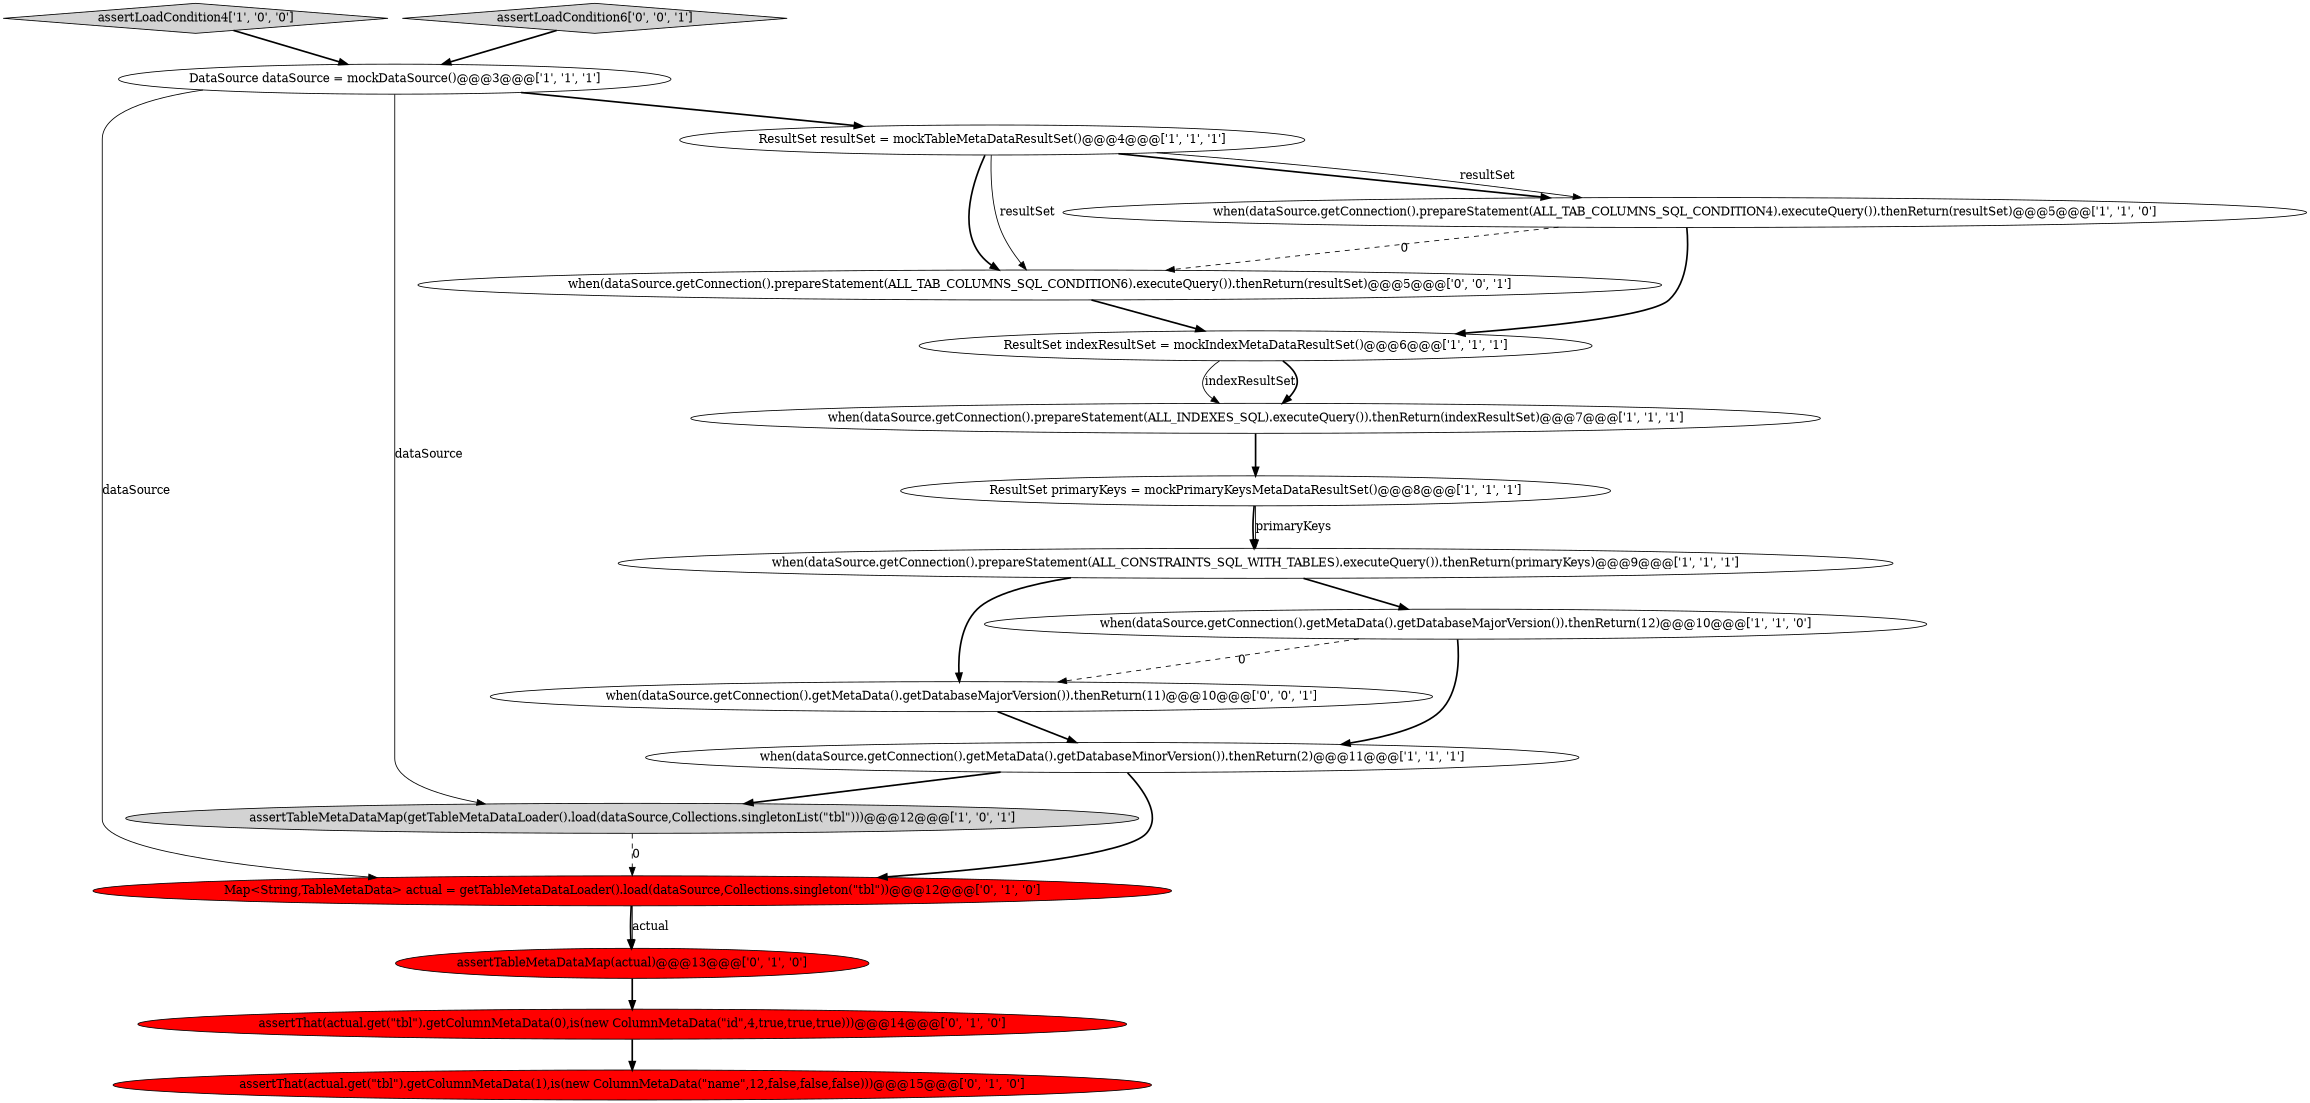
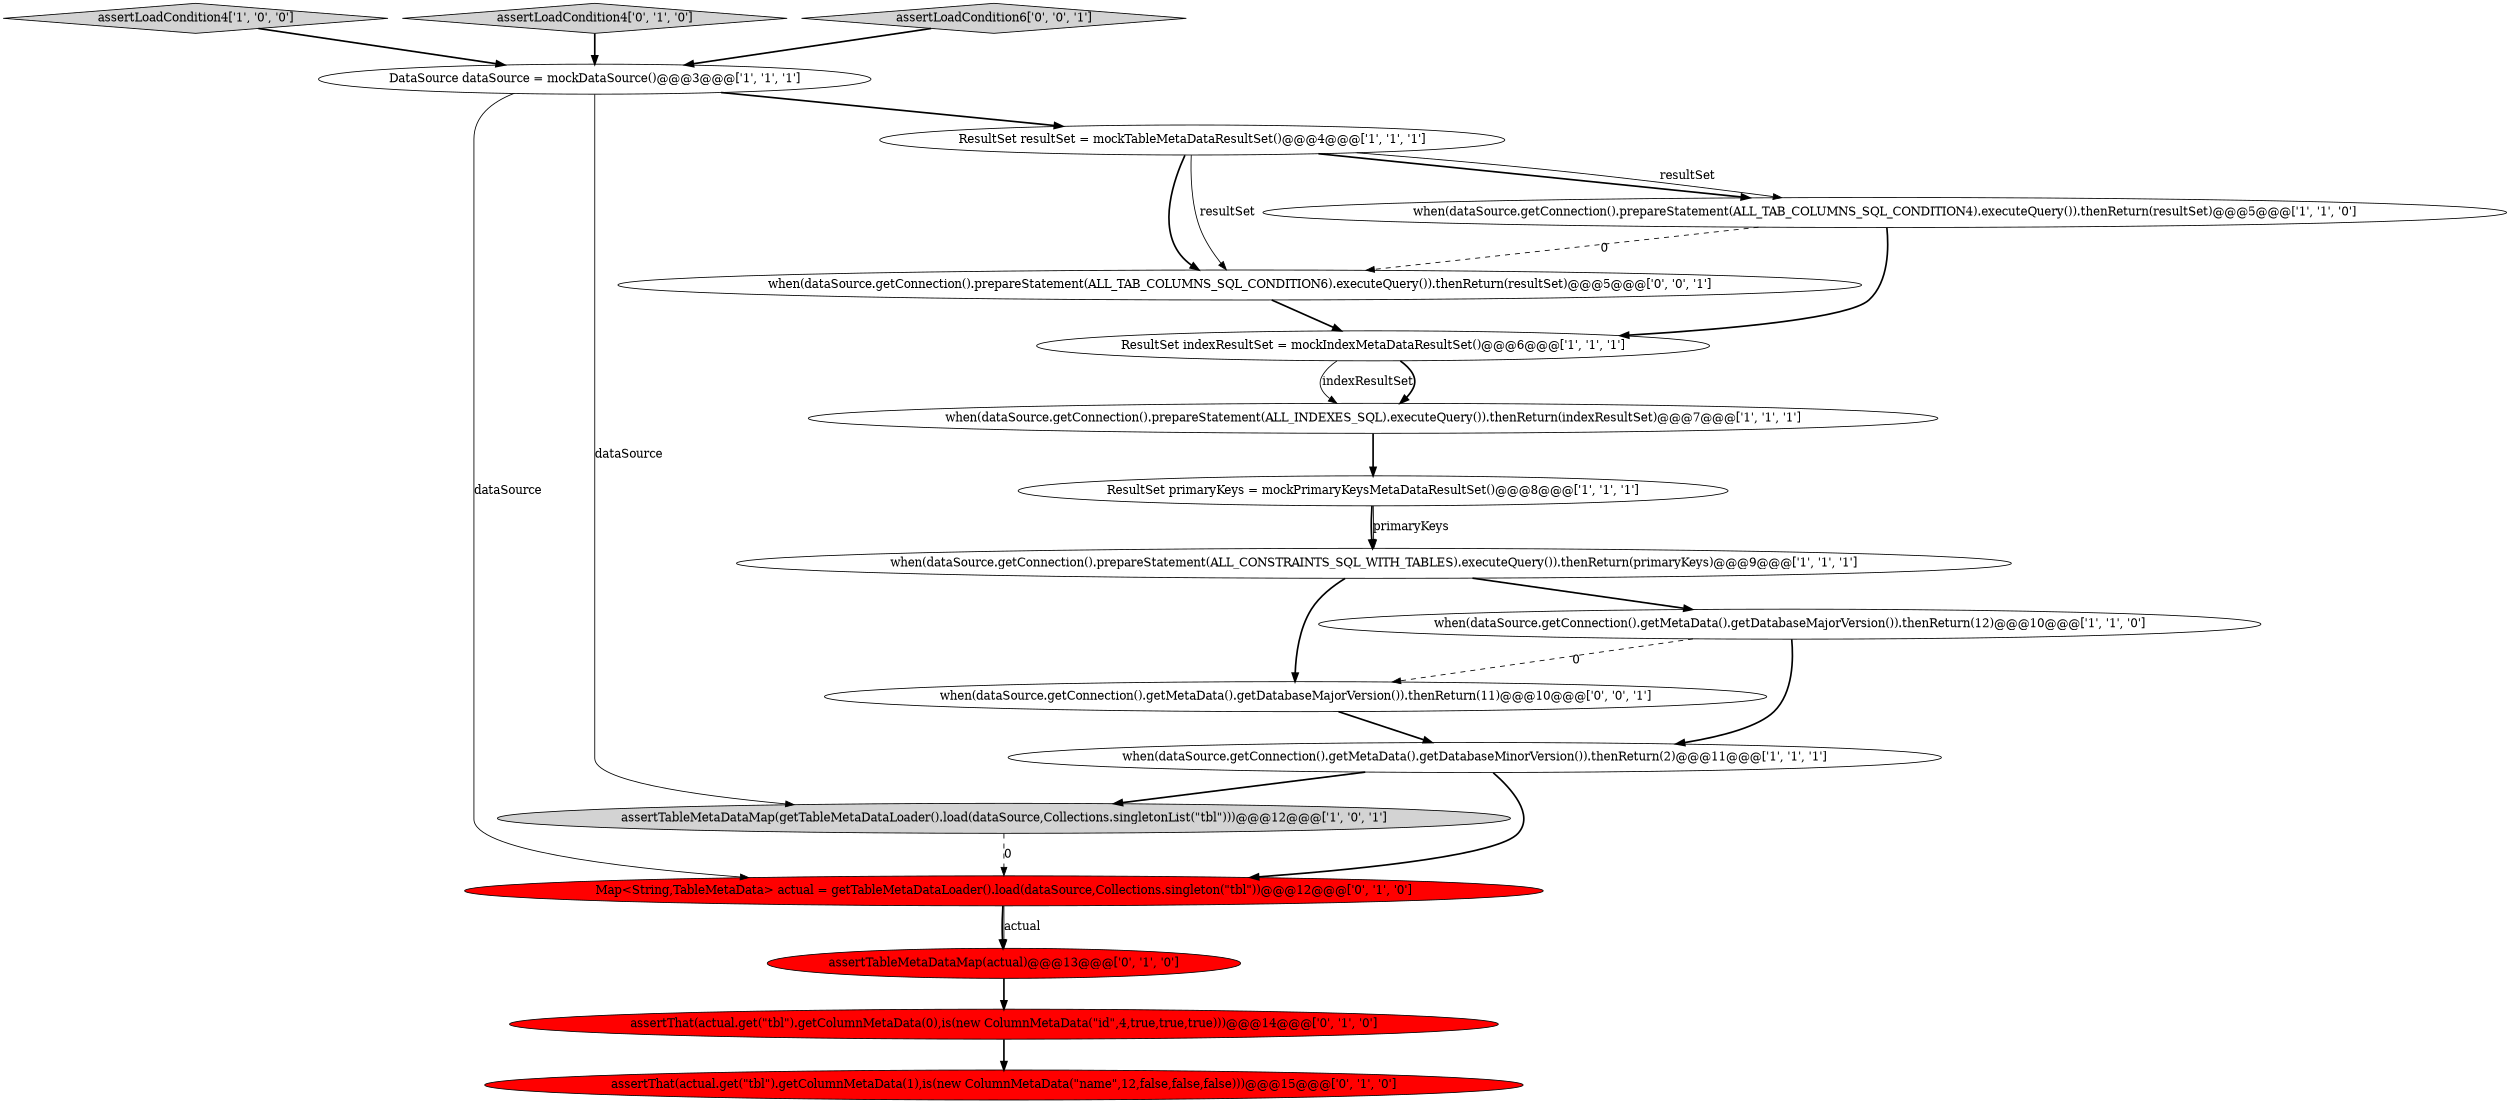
none -> (595, 18)
